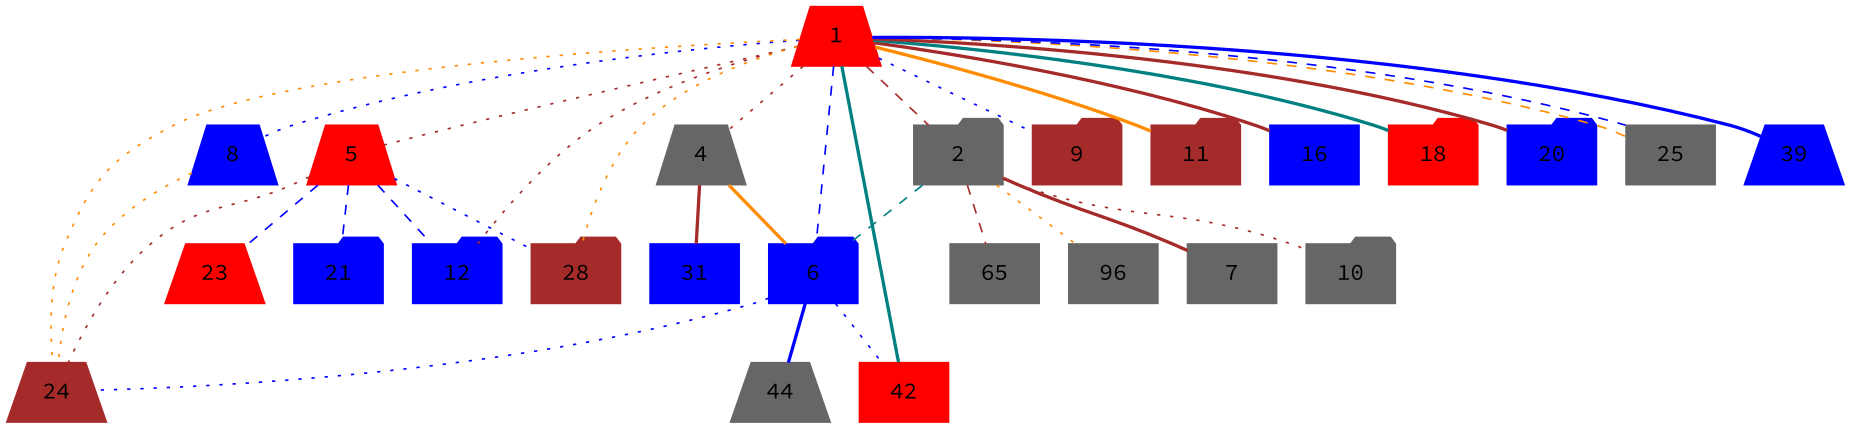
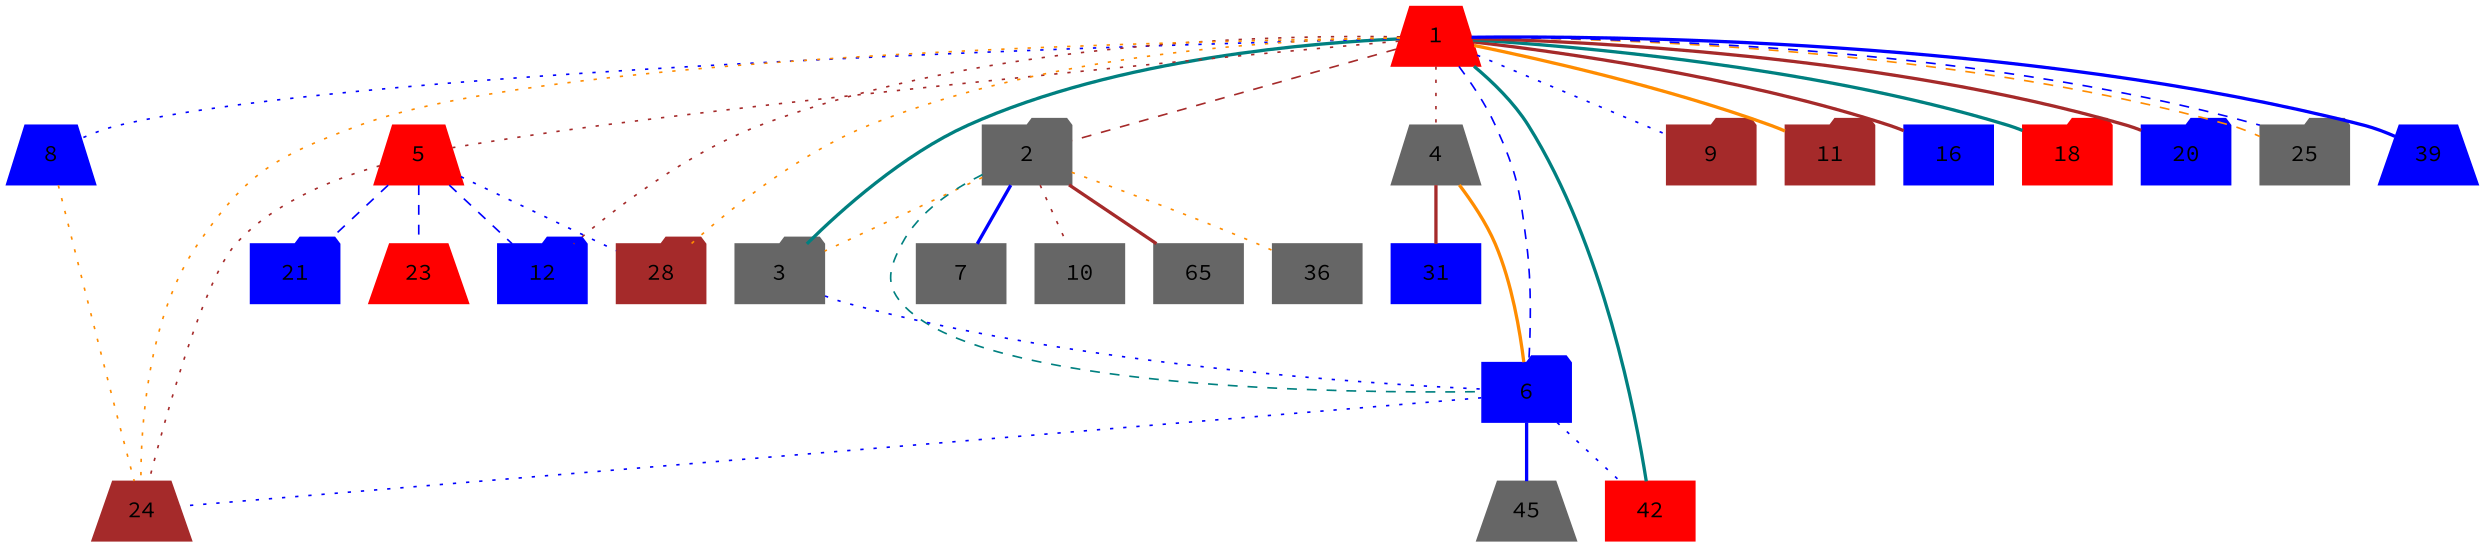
(1671, 155) -> (2305, 155)
(977, 214) -> (1113, 214)
(1105, 218) -> (994, 214)
none -> (780, 274)
(1113, 274) -> (1317, 274)
(1351, 274) -> (1080, 274)
(780, 392) -> (1527, 511)
